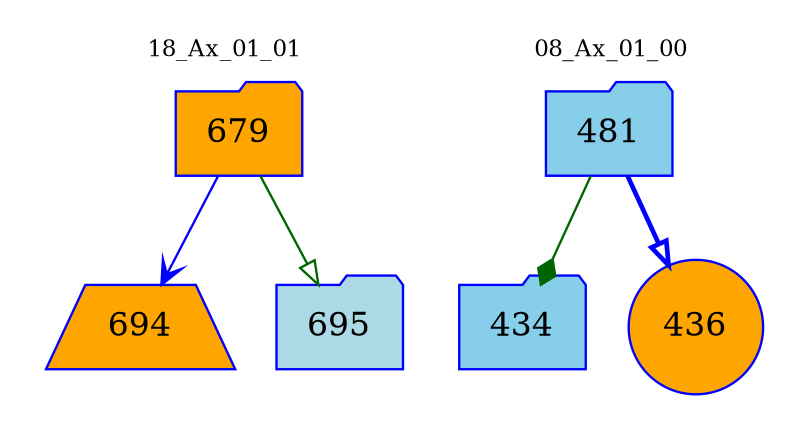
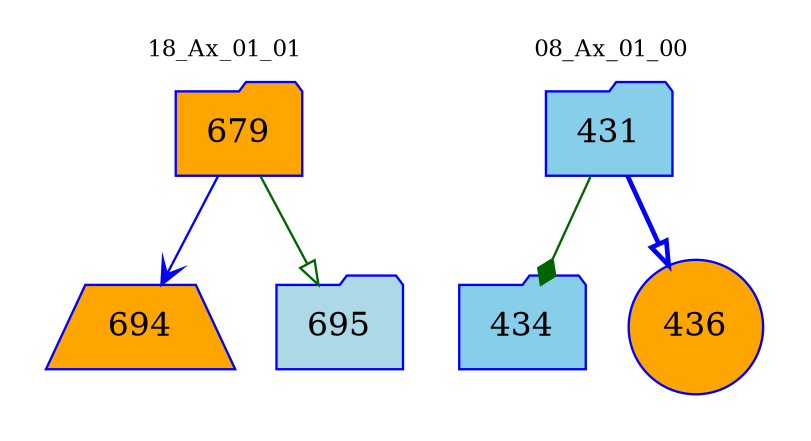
(609, 134) -> (609, 134)
